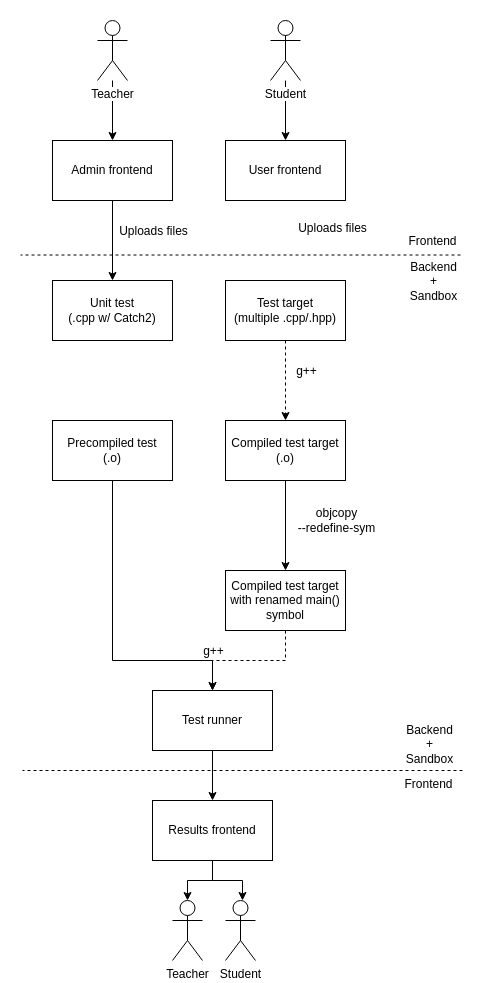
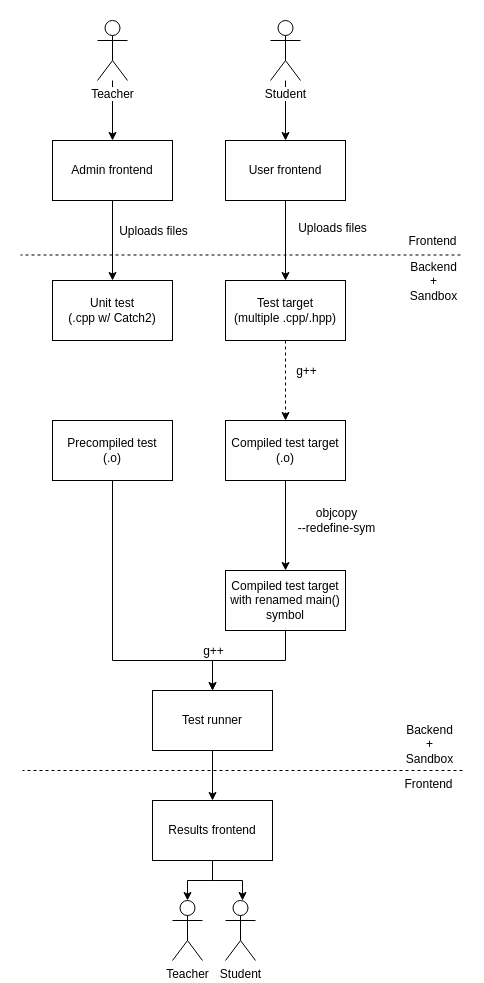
none -> (286, 237)
(265, 661) -> (265, 661)
